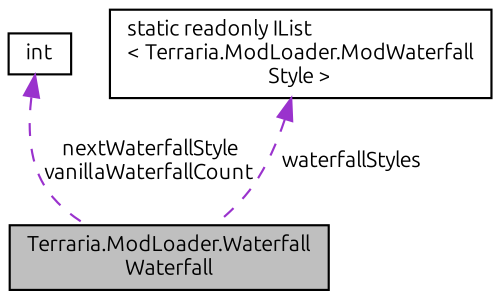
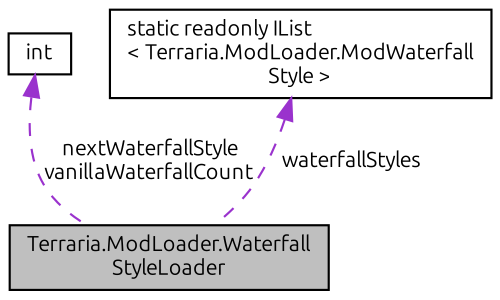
(169, 258) -> (169, 258)
